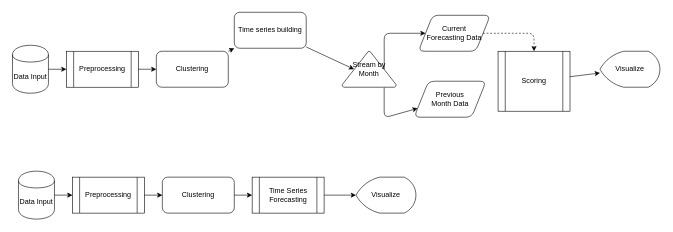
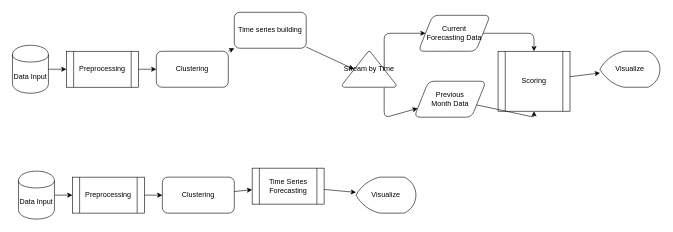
(514, 33) -> (514, 33)
(369, 69) -> (369, 69)
none -> (509, 112)
(288, 195) -> (288, 186)
